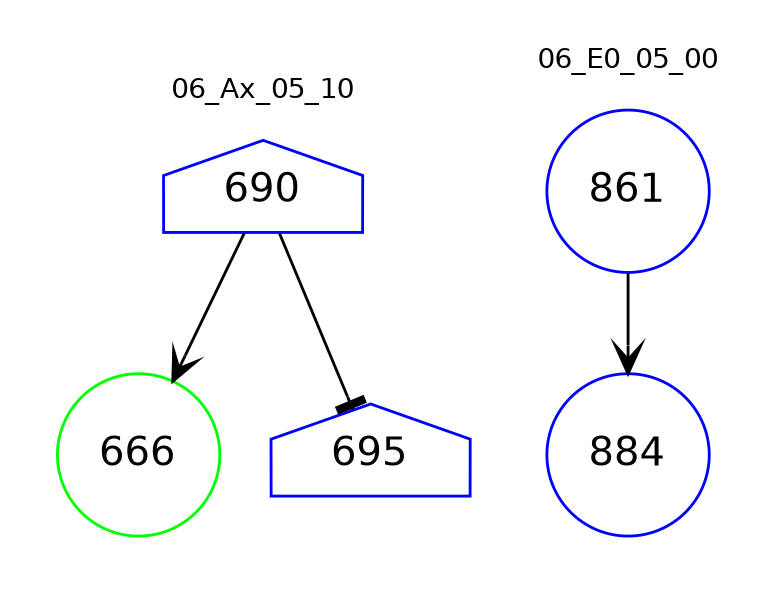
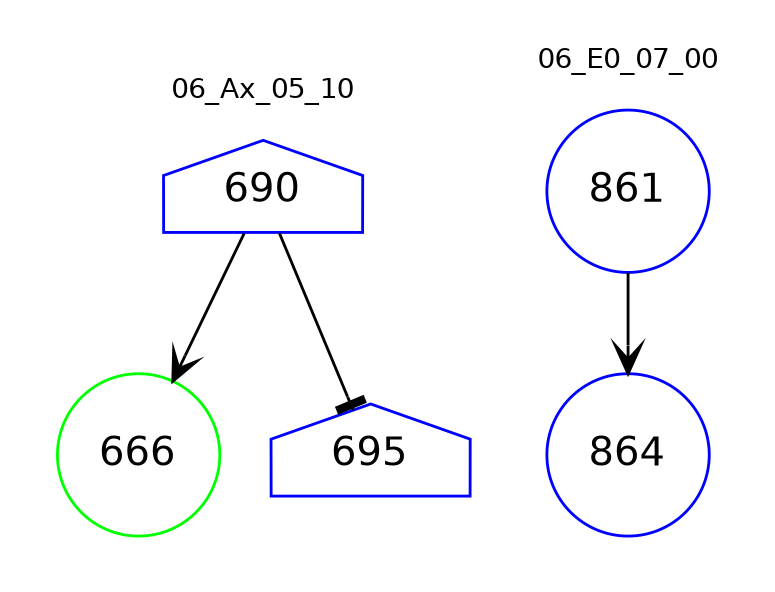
(628, 61) -> (628, 61)
(628, 455) -> (628, 455)
